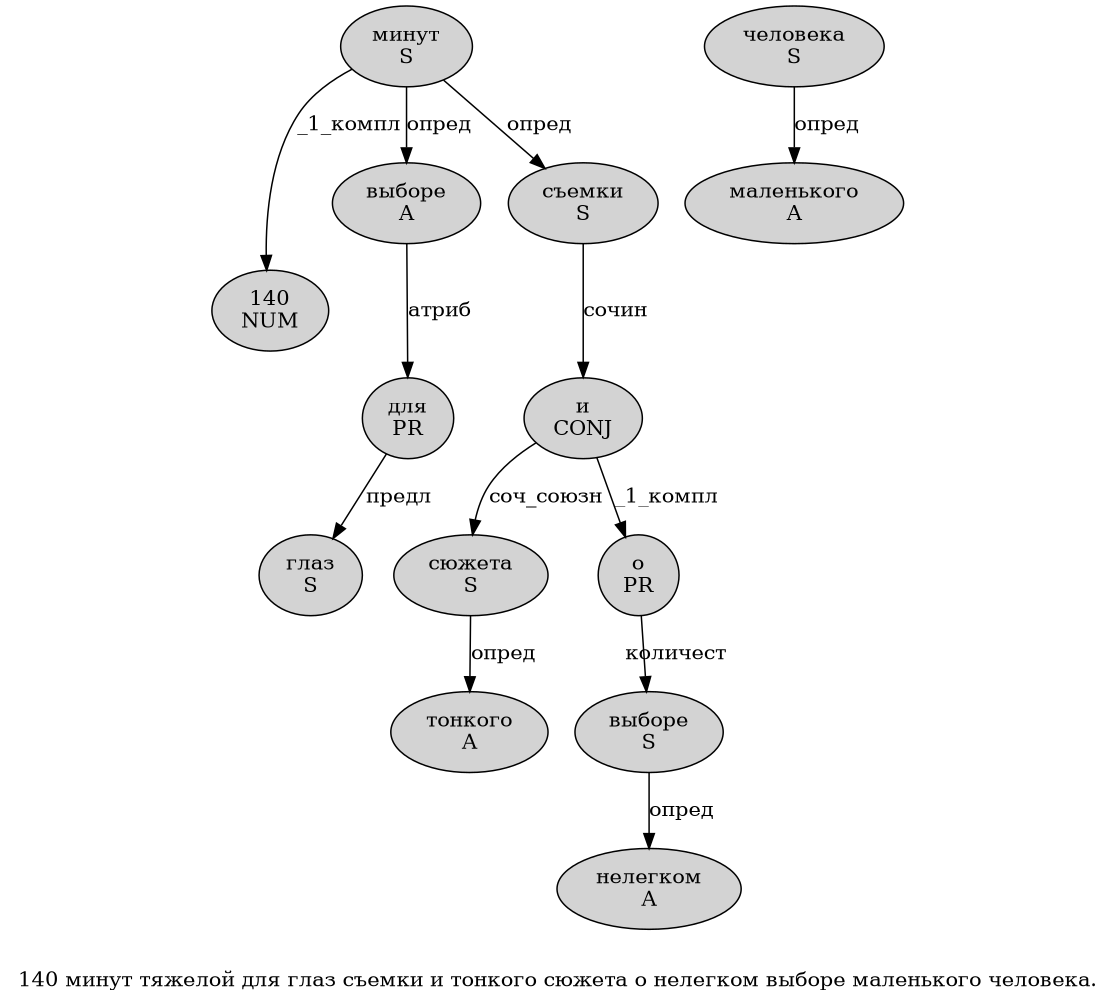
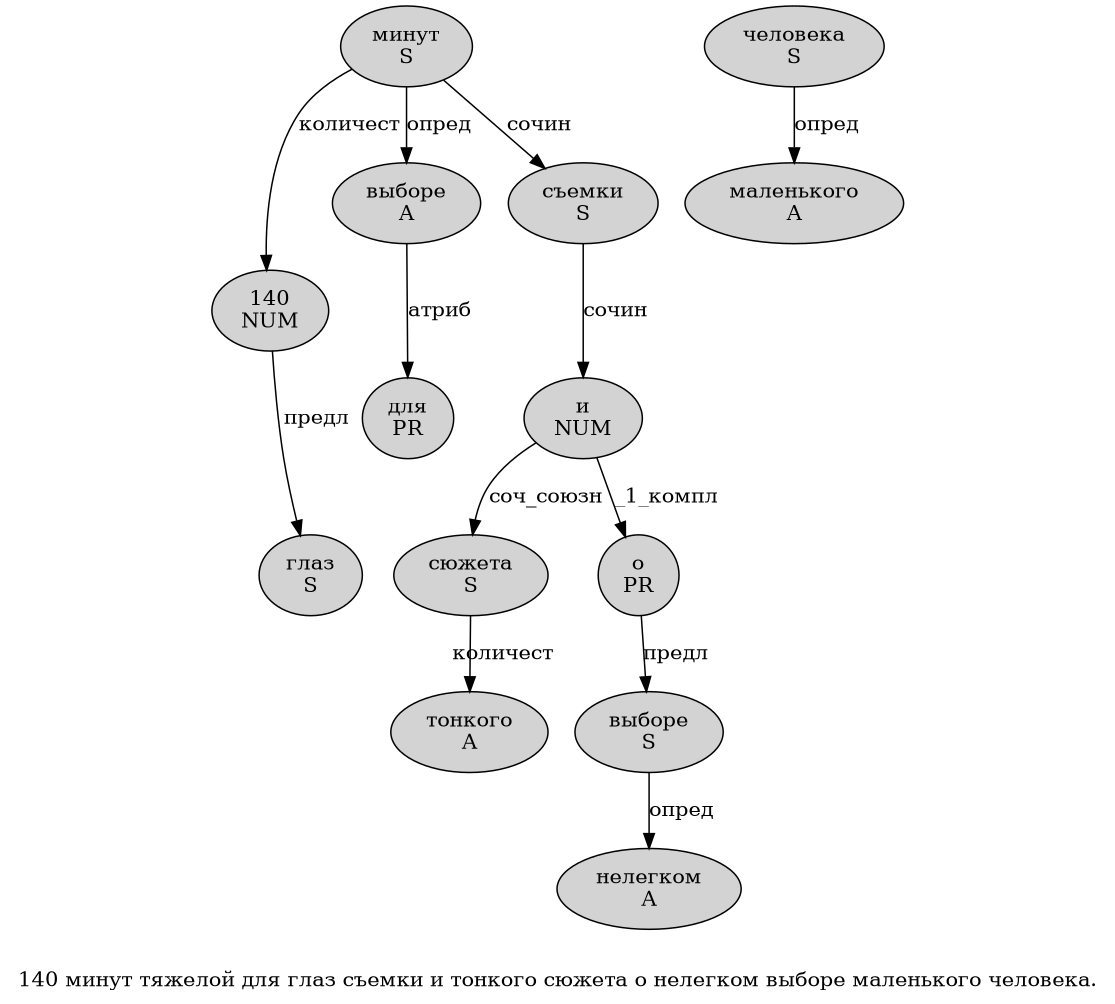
(350, 125) -> (350, 125)
(539, 125) -> (539, 125)
(583, 418) -> (583, 418)
(364, 490) -> (281, 436)
(503, 654) -> (503, 654)
(676, 654) -> (676, 654)
